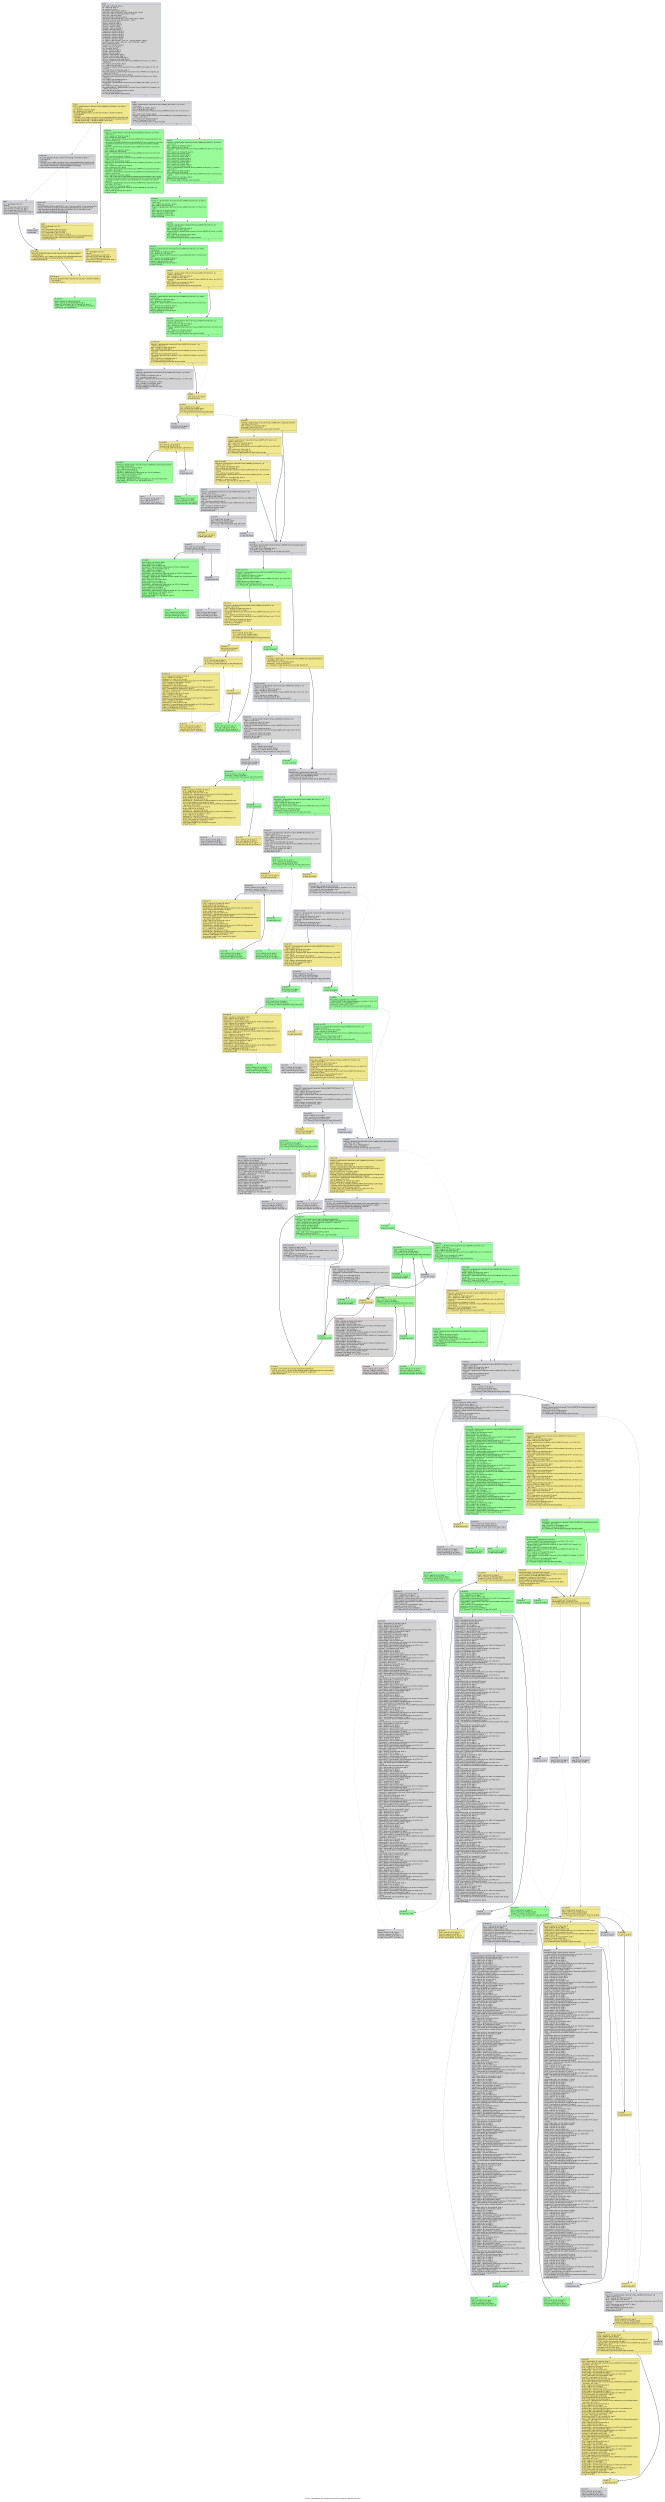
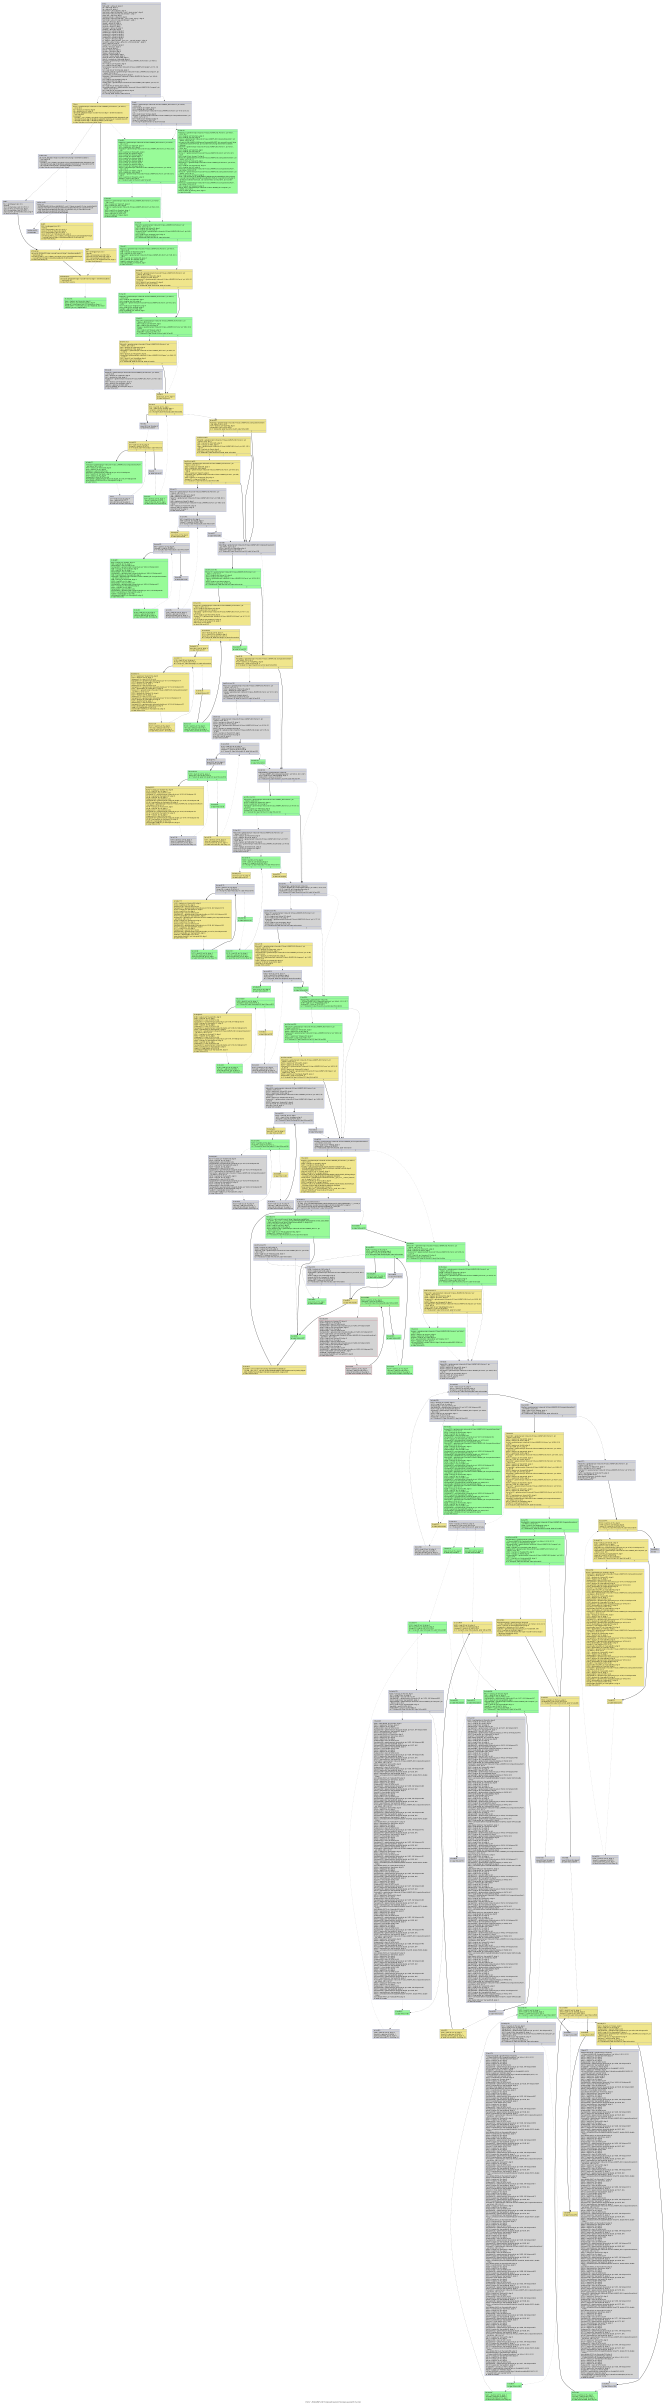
(628, 2285) -> none
